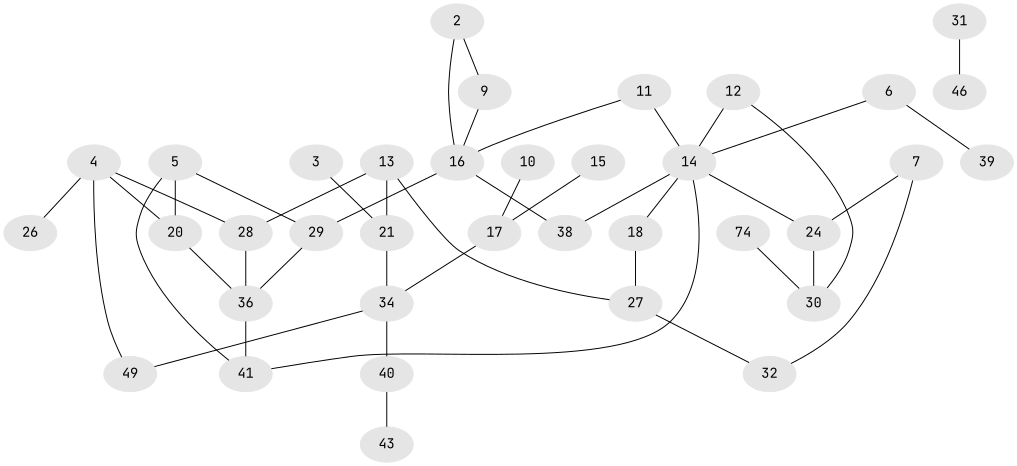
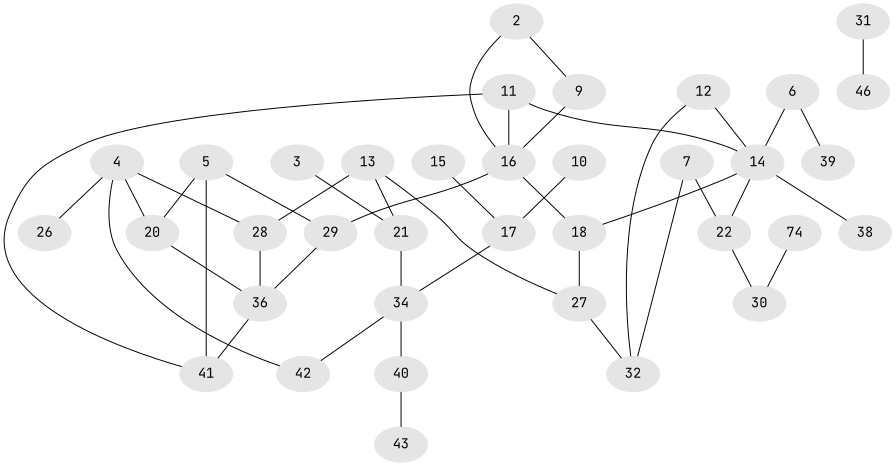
(832, 185) -> (631, 223)
(506, 194) -> (540, 194)
(814, 233) -> (724, 233)
(548, 353) -> (103, 137)
(130, 374) -> (303, 374)
